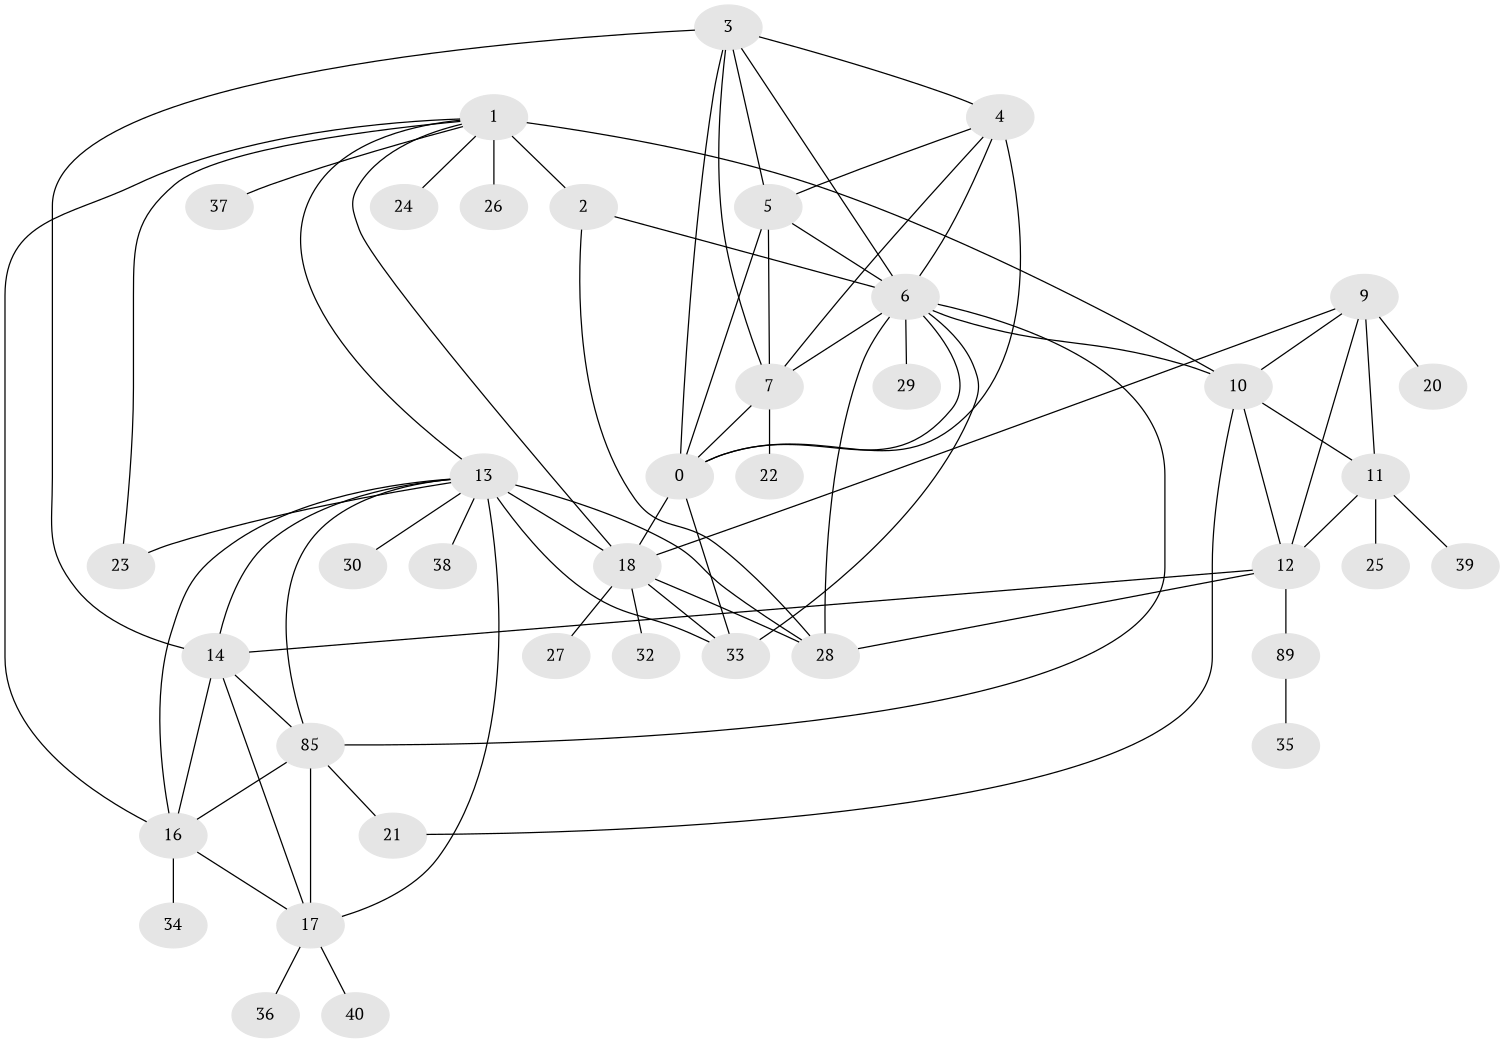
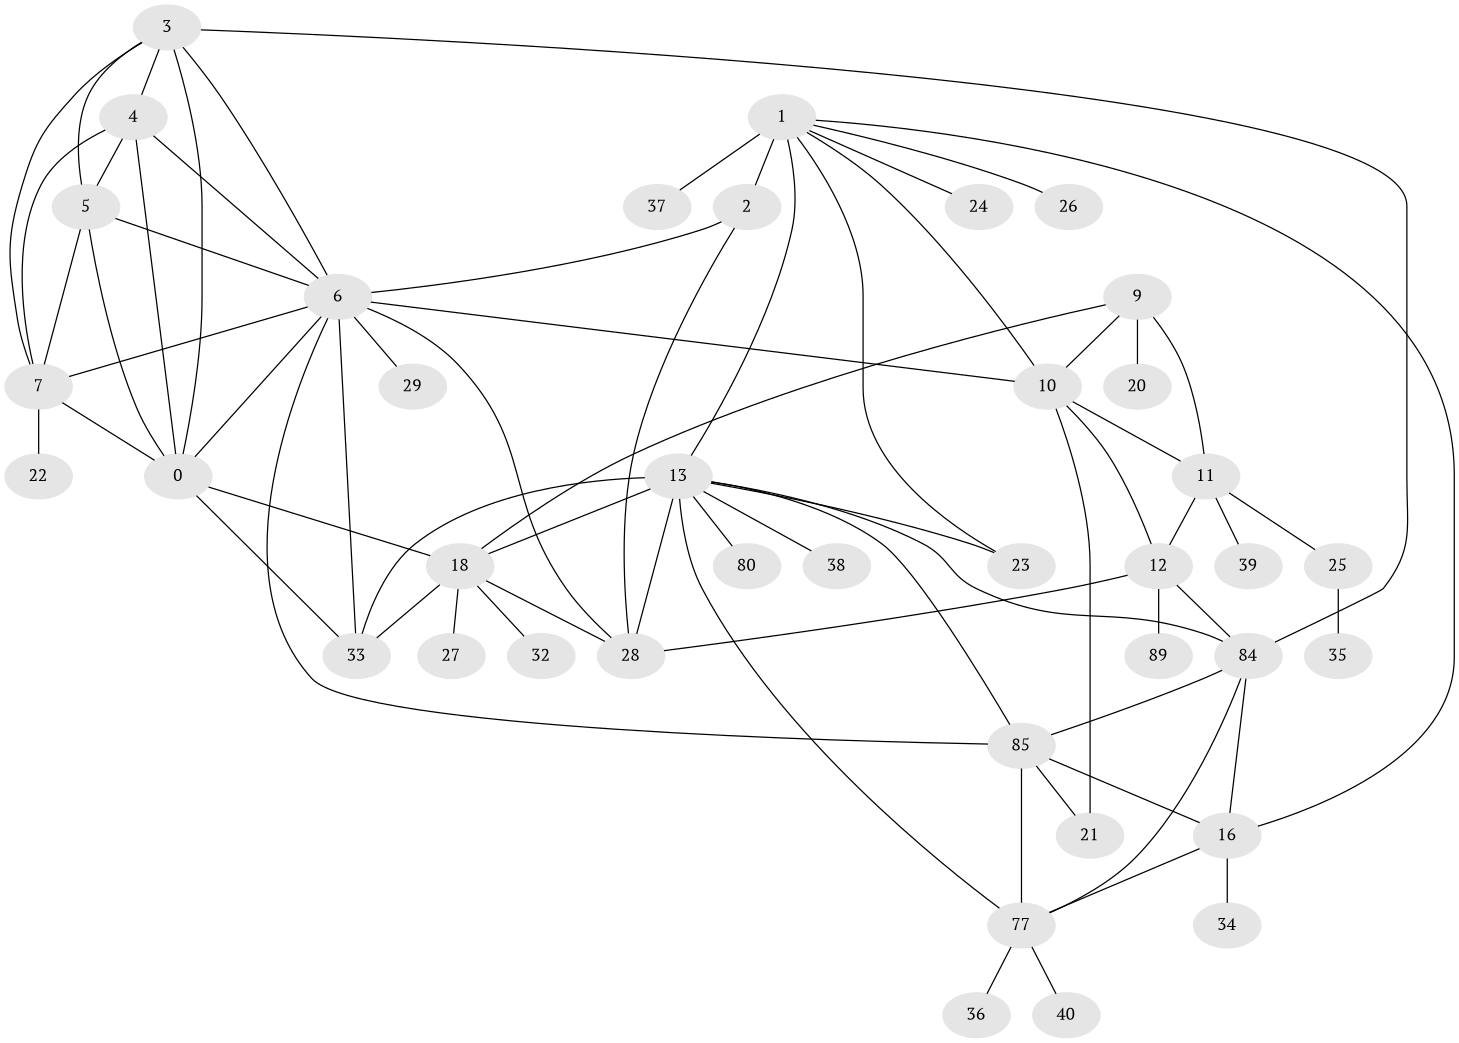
(427, 326) -> none
(1325, 432) -> none
(208, 563) -> none
(353, 566) -> (747, 566)
(216, 656) -> (1248, 656)
(1286, 701) -> (1338, 602)
(311, 925) -> (1021, 925)
